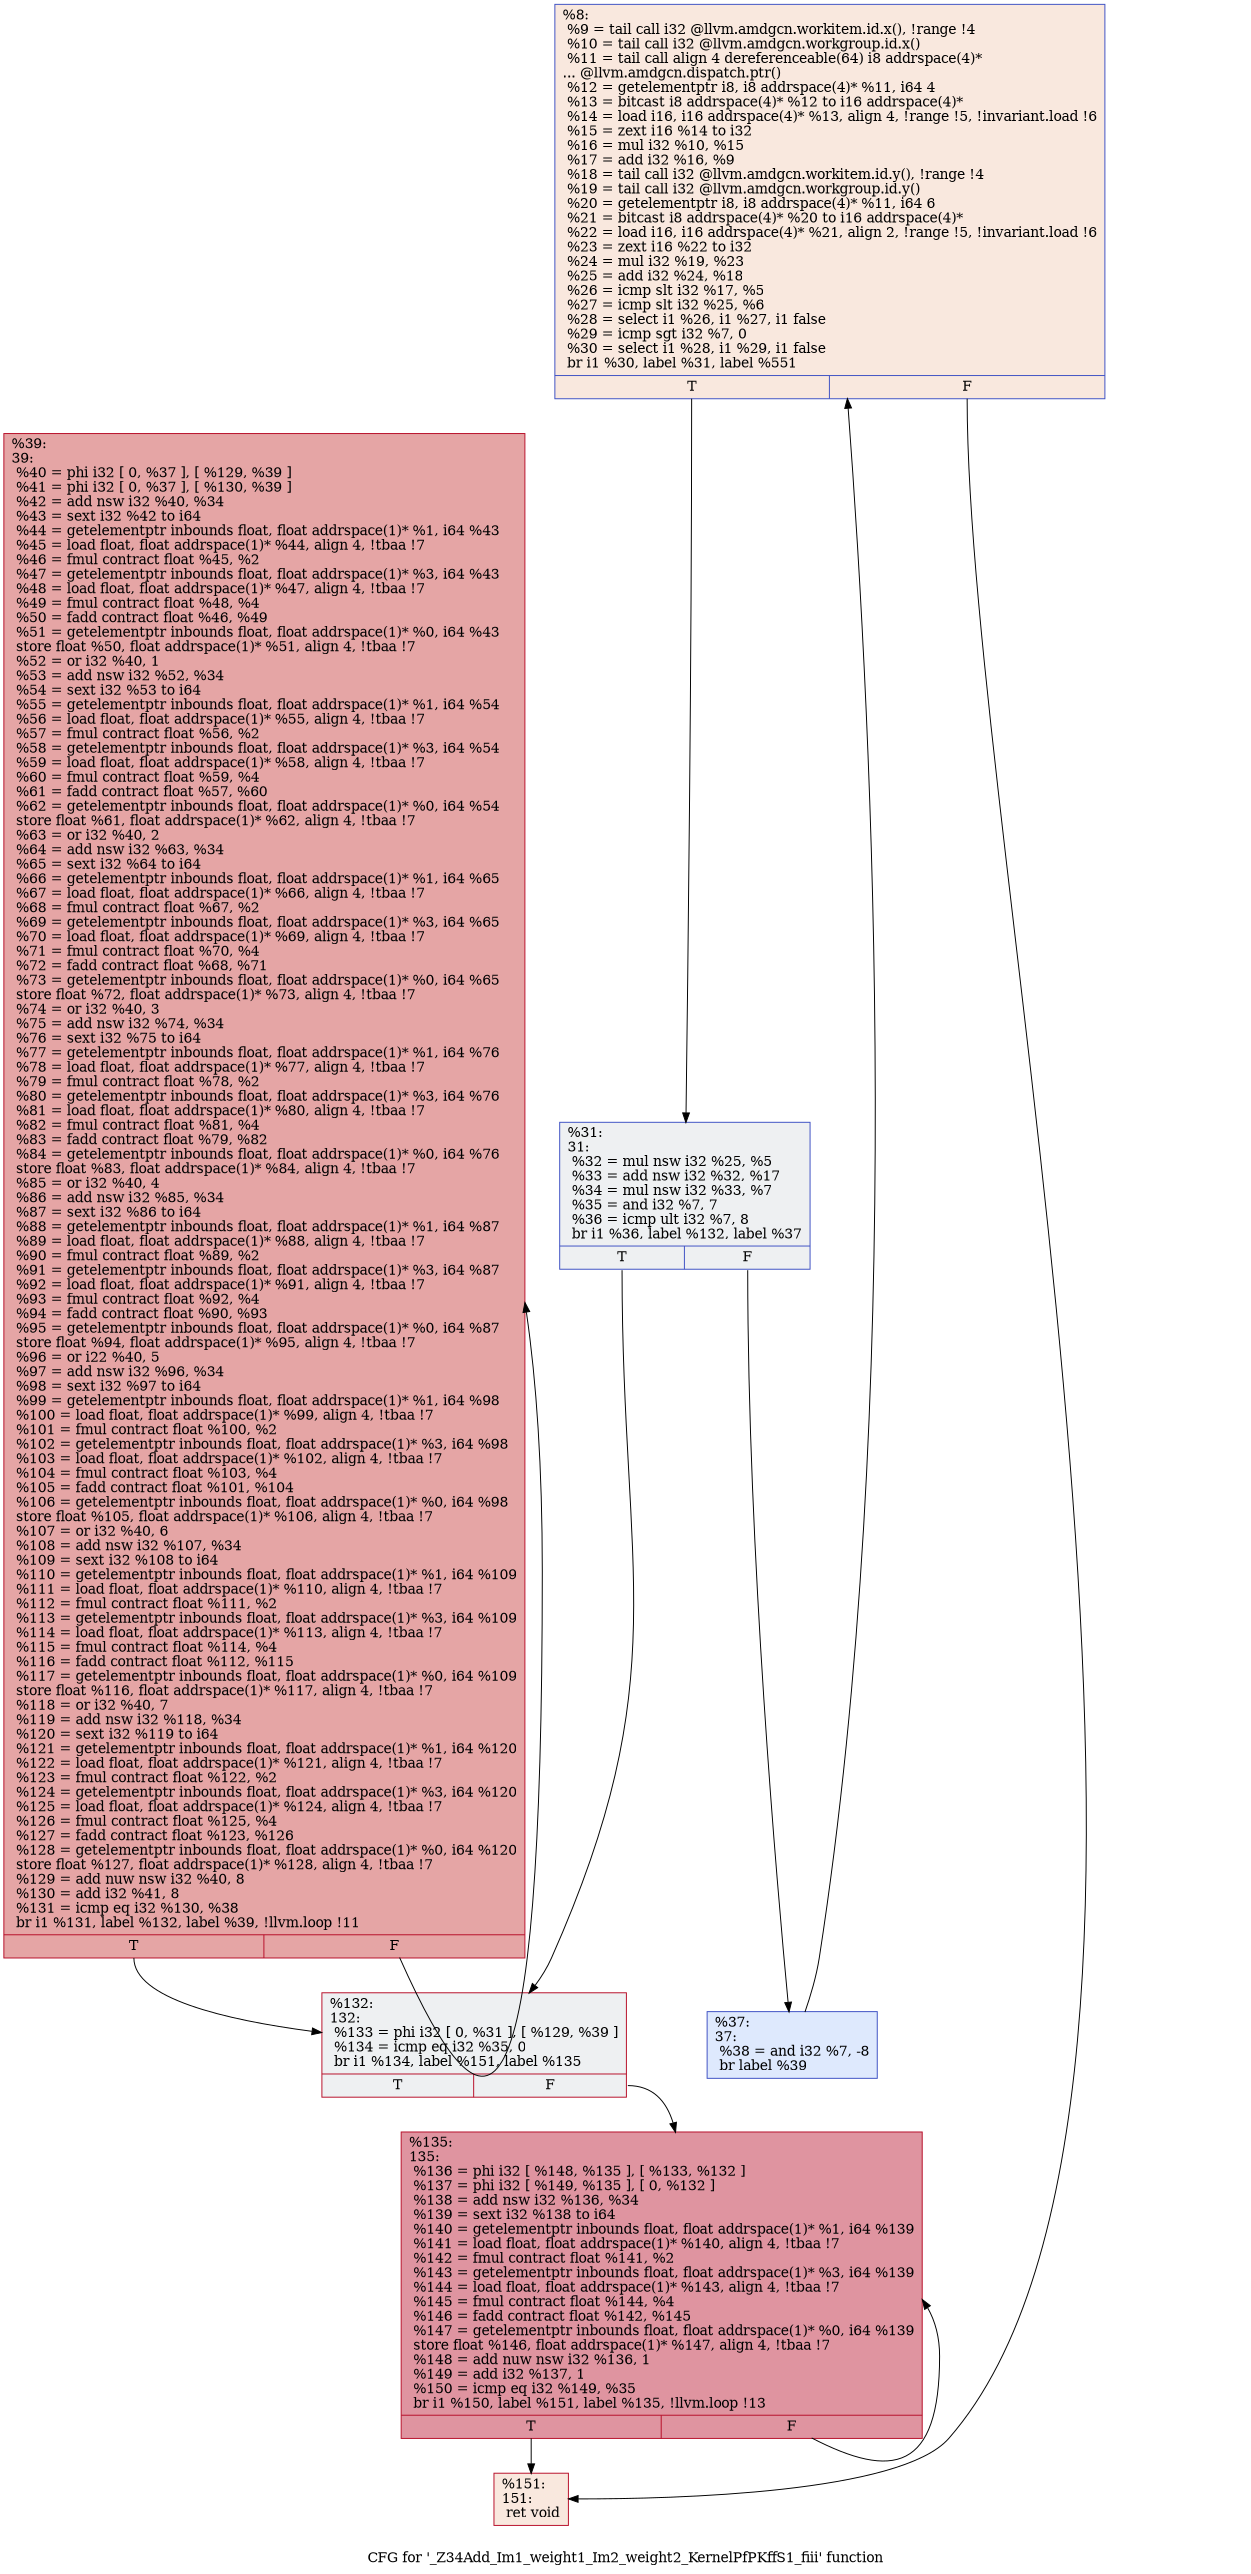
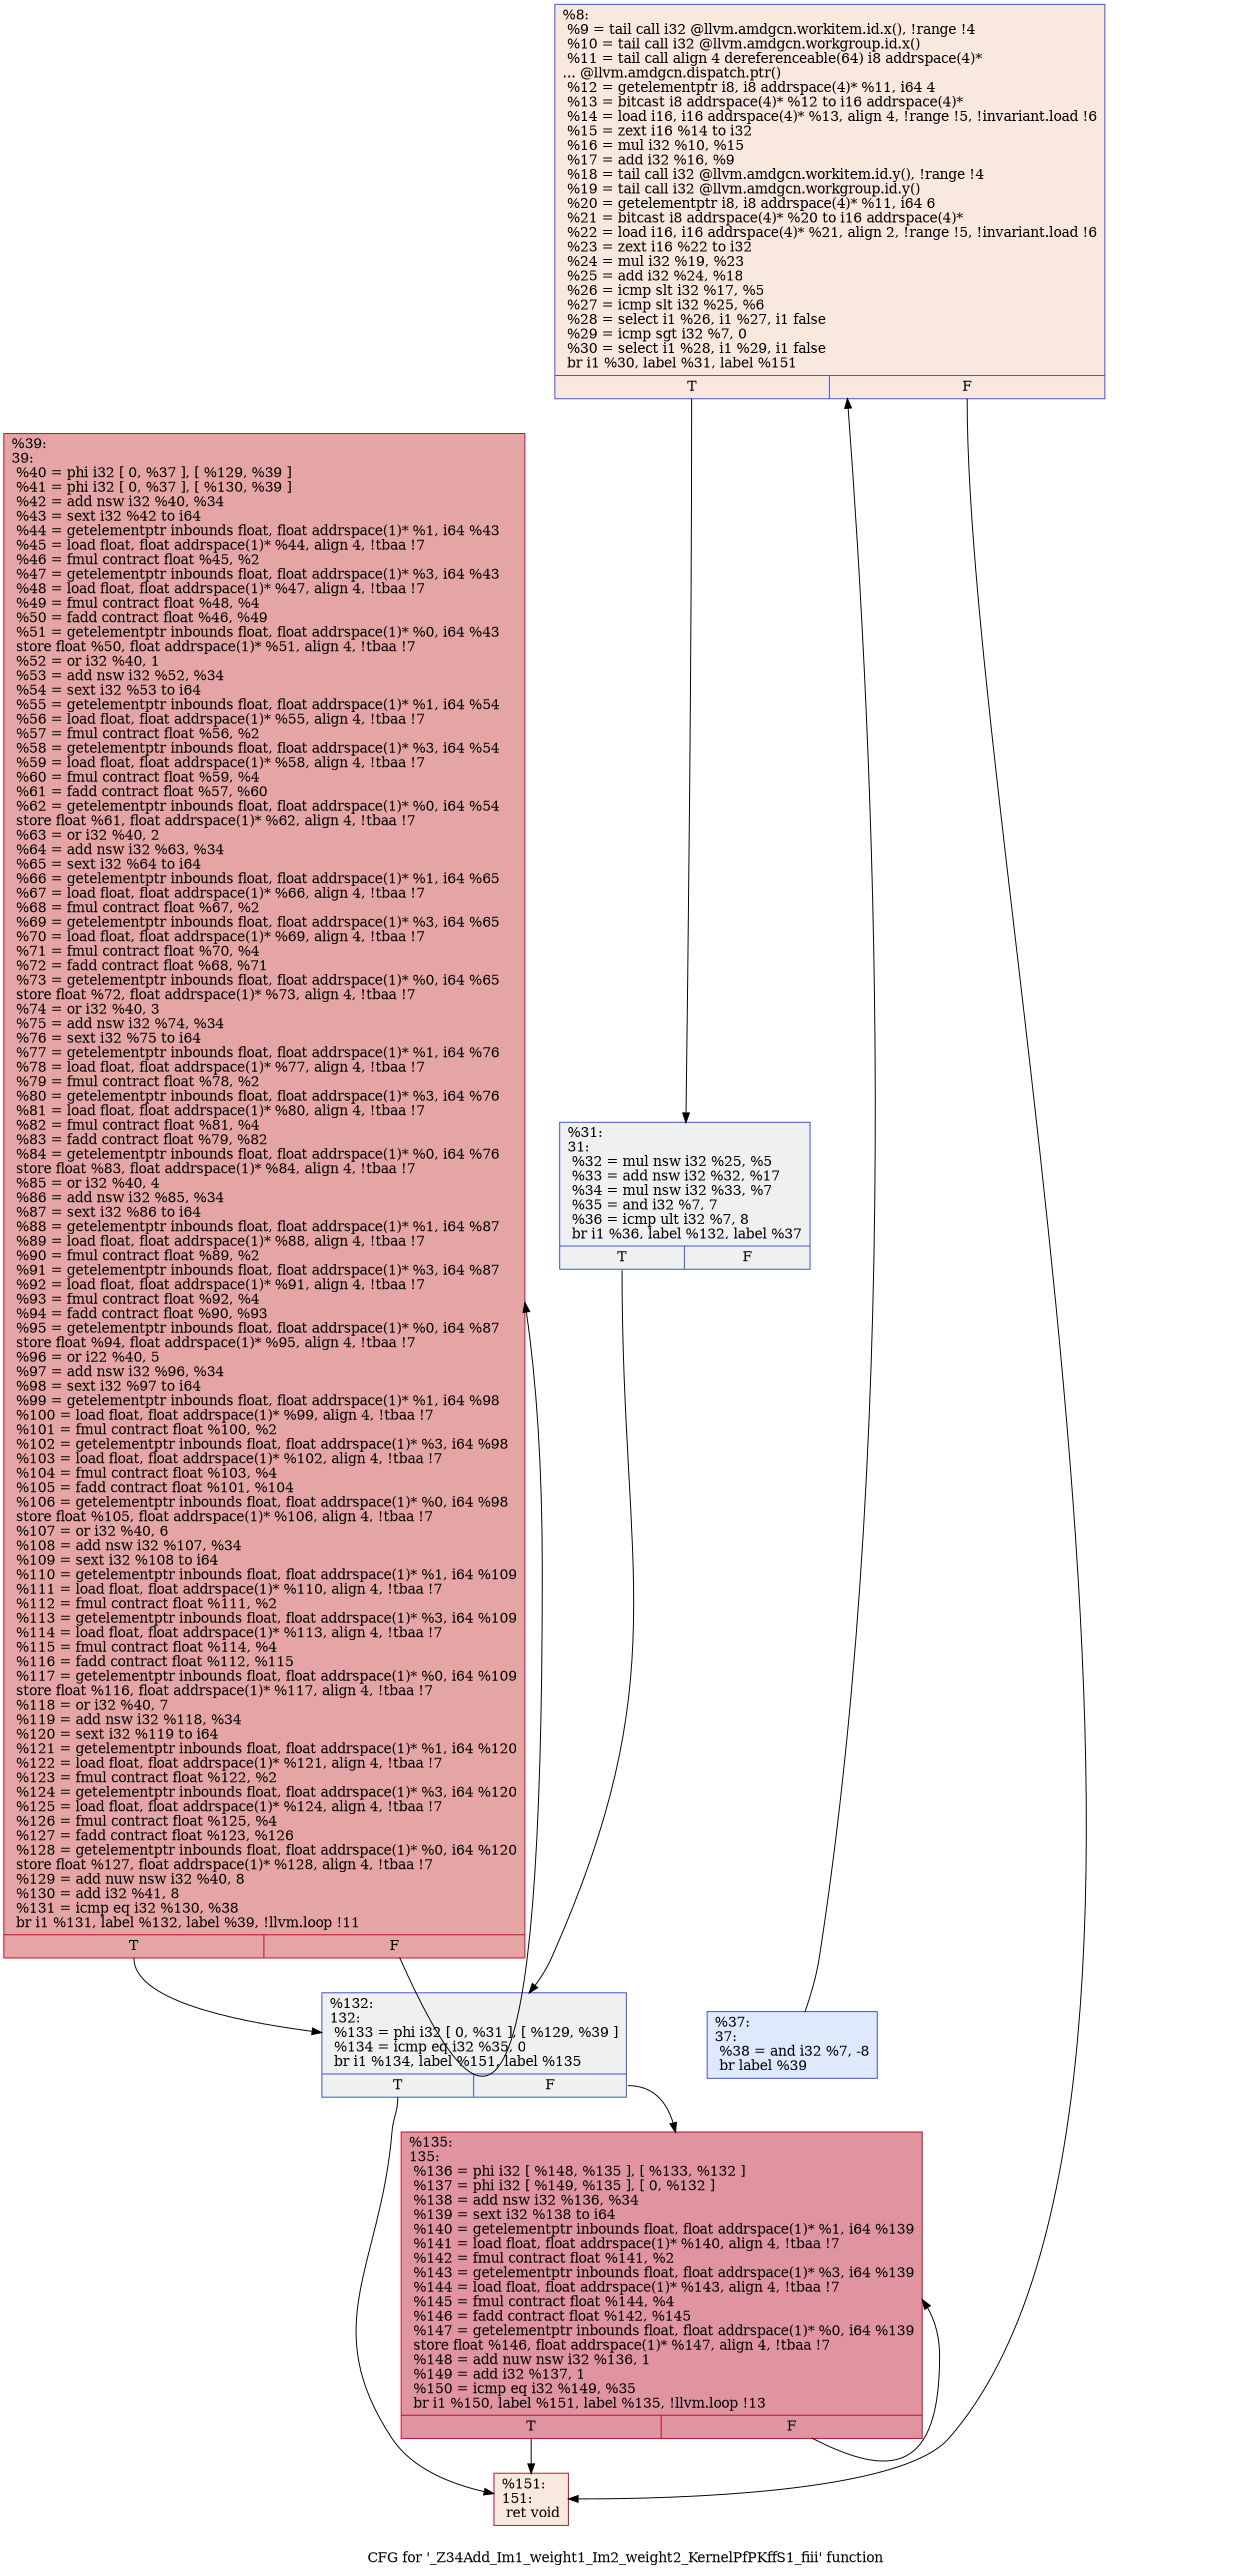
(680, 363) -> (680, 363)
(760, 1637) -> none
(474, 2045) -> (474, 2045)
none -> (356, 2324)
